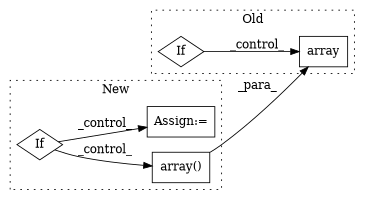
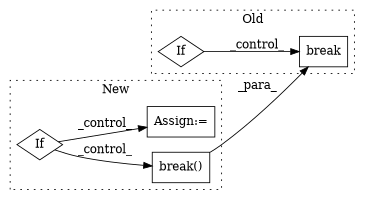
(324, 52) -> (324, 52)
(181, 167) -> (181, 167)
